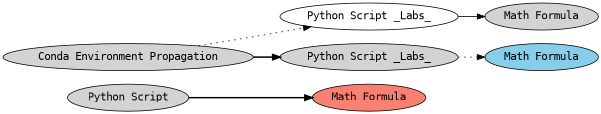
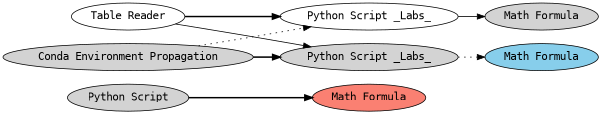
none -> (128, 17)
